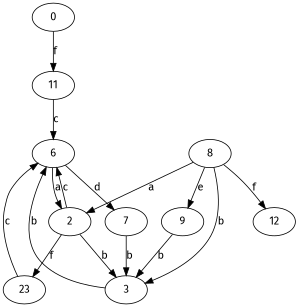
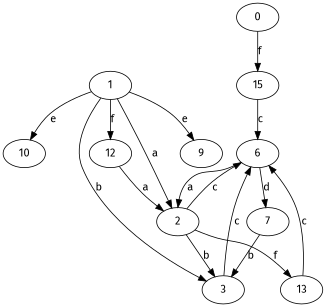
(53, 85) -> (258, 85)
none -> (24, 154)
(210, 154) -> (110, 85)
none -> (137, 188)
(34, 222) -> (237, 222)
(157, 253) -> none
(24, 290) -> (302, 290)
